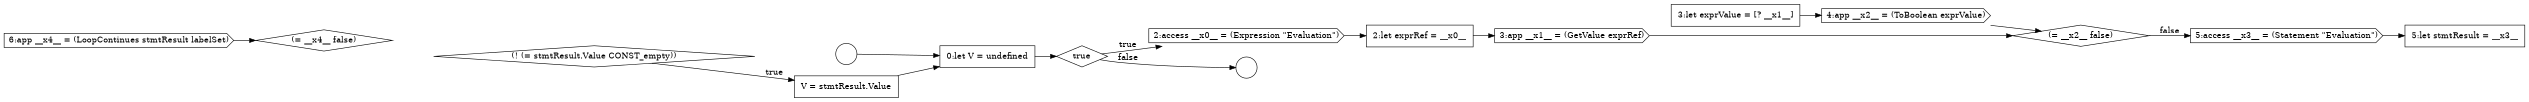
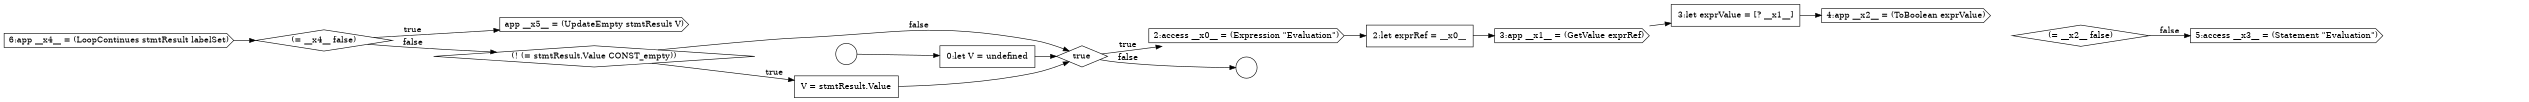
none -> (594, 24)
(2013, 28) -> none
none -> (861, 34)
(1828, 36) -> (1657, 25)
(2465, 36) -> none
none -> (429, 49)
(916, 72) -> (982, 81)
